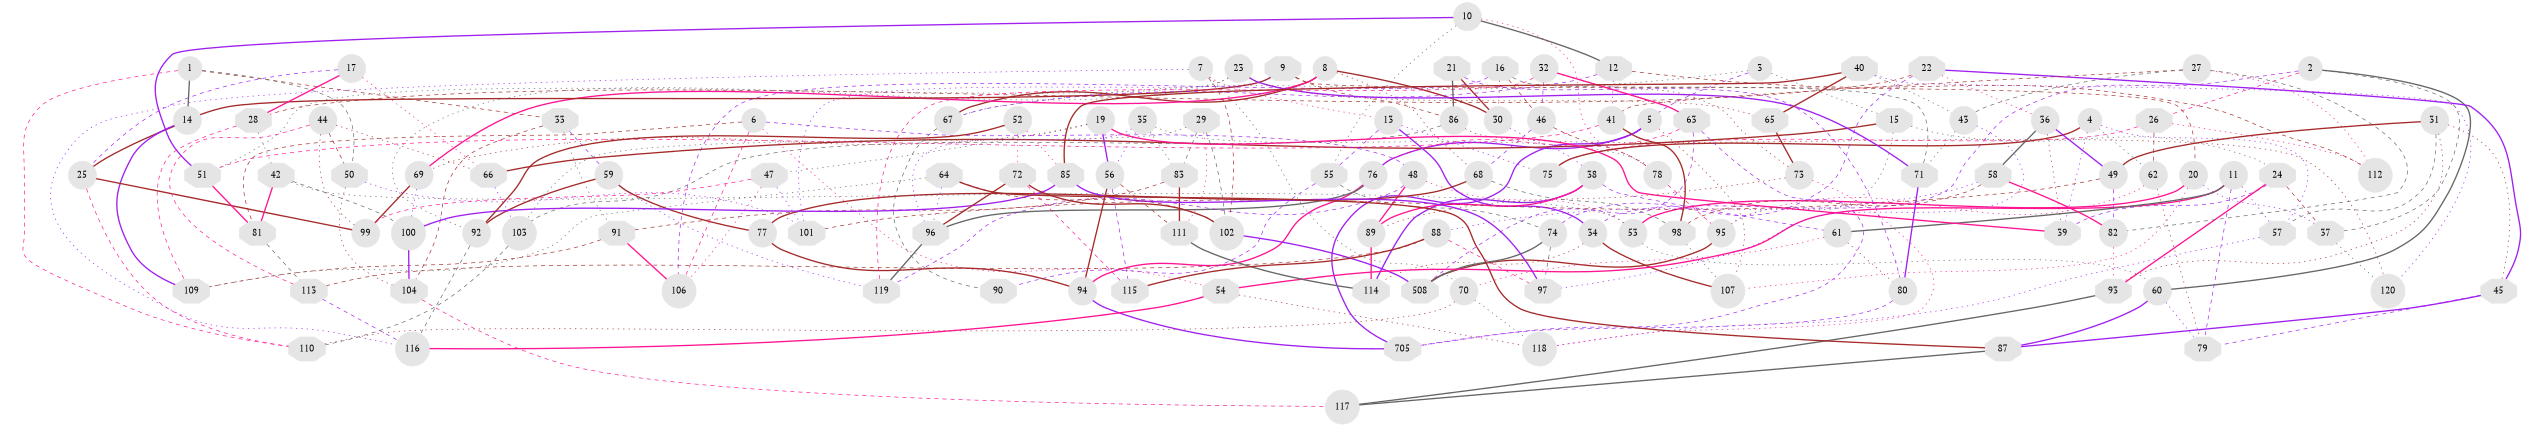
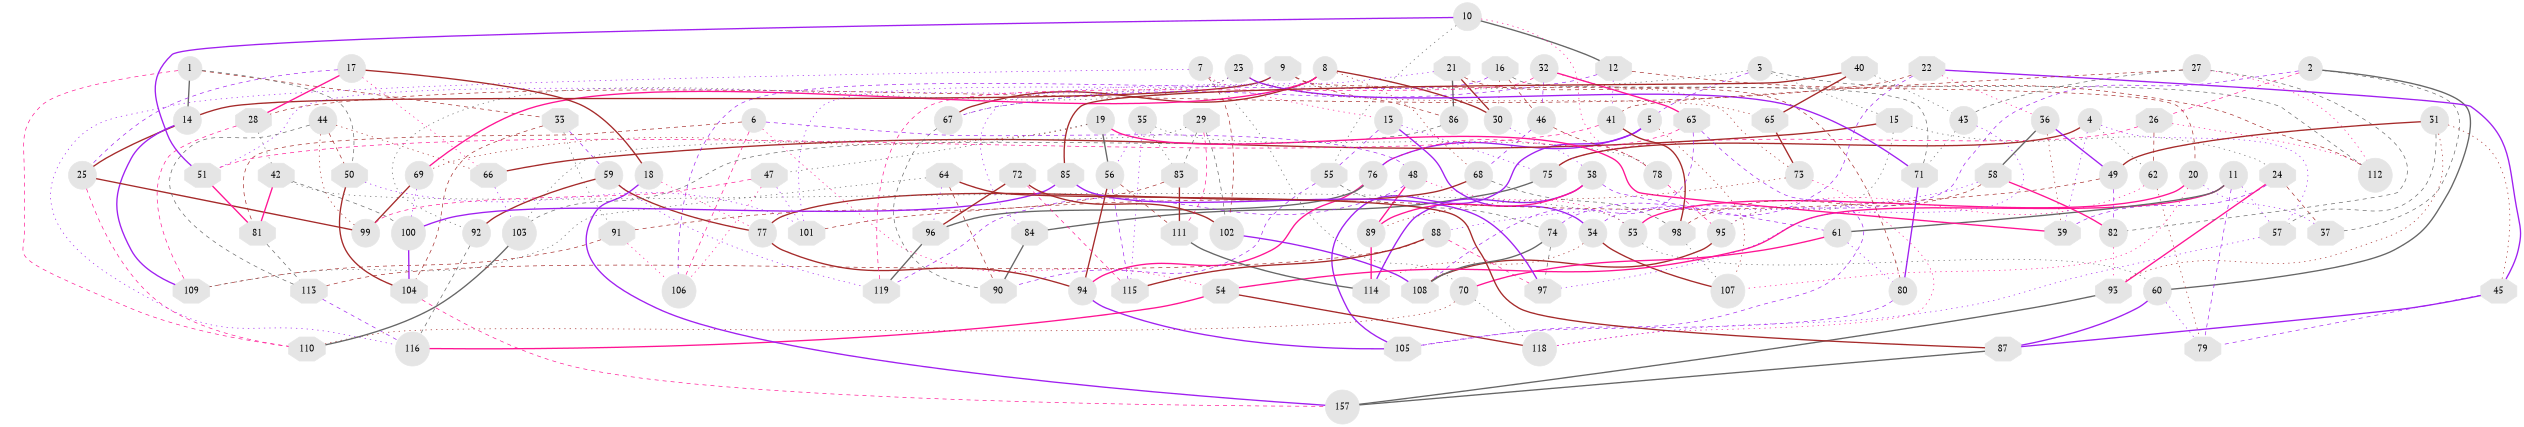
(479, 89) -> (479, 89)
none -> (2183, 90)
(1772, 99) -> (1772, 99)
(1018, 120) -> none
(991, 140) -> (1135, 225)
(1106, 151) -> (1106, 151)
none -> (649, 175)
(1206, 179) -> (1206, 179)
(171, 183) -> (171, 183)
(1088, 200) -> (970, 231)
none -> (1030, 233)
(345, 248) -> (345, 248)
(1866, 258) -> (1866, 258)
(647, 261) -> (647, 261)
(1624, 261) -> (1624, 261)
(1420, 291) -> (1420, 291)
(2388, 291) -> none
(426, 312) -> (426, 312)
(1395, 323) -> (1395, 323)
(1403, 349) -> (1403, 349)
(1342, 407) -> (1342, 407)
